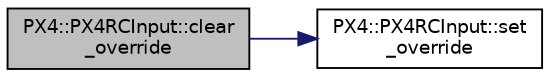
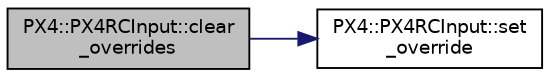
(128, 39) -> (128, 39)
